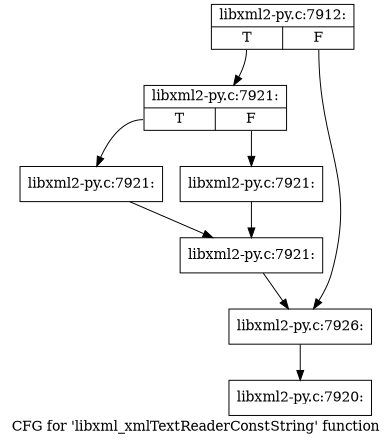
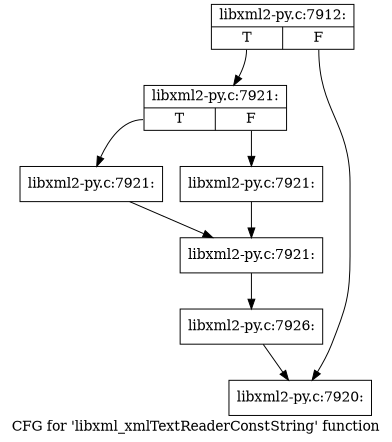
(337, 176) -> (350, 212)
